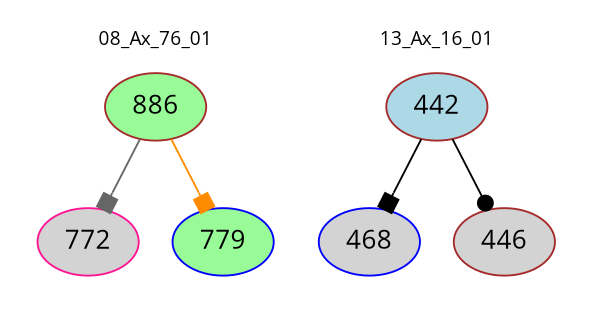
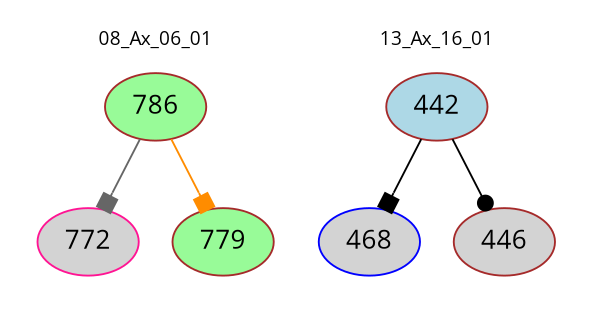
(156, 40) -> (156, 40)
(156, 107) -> (156, 107)
(223, 242) -> (223, 242)
